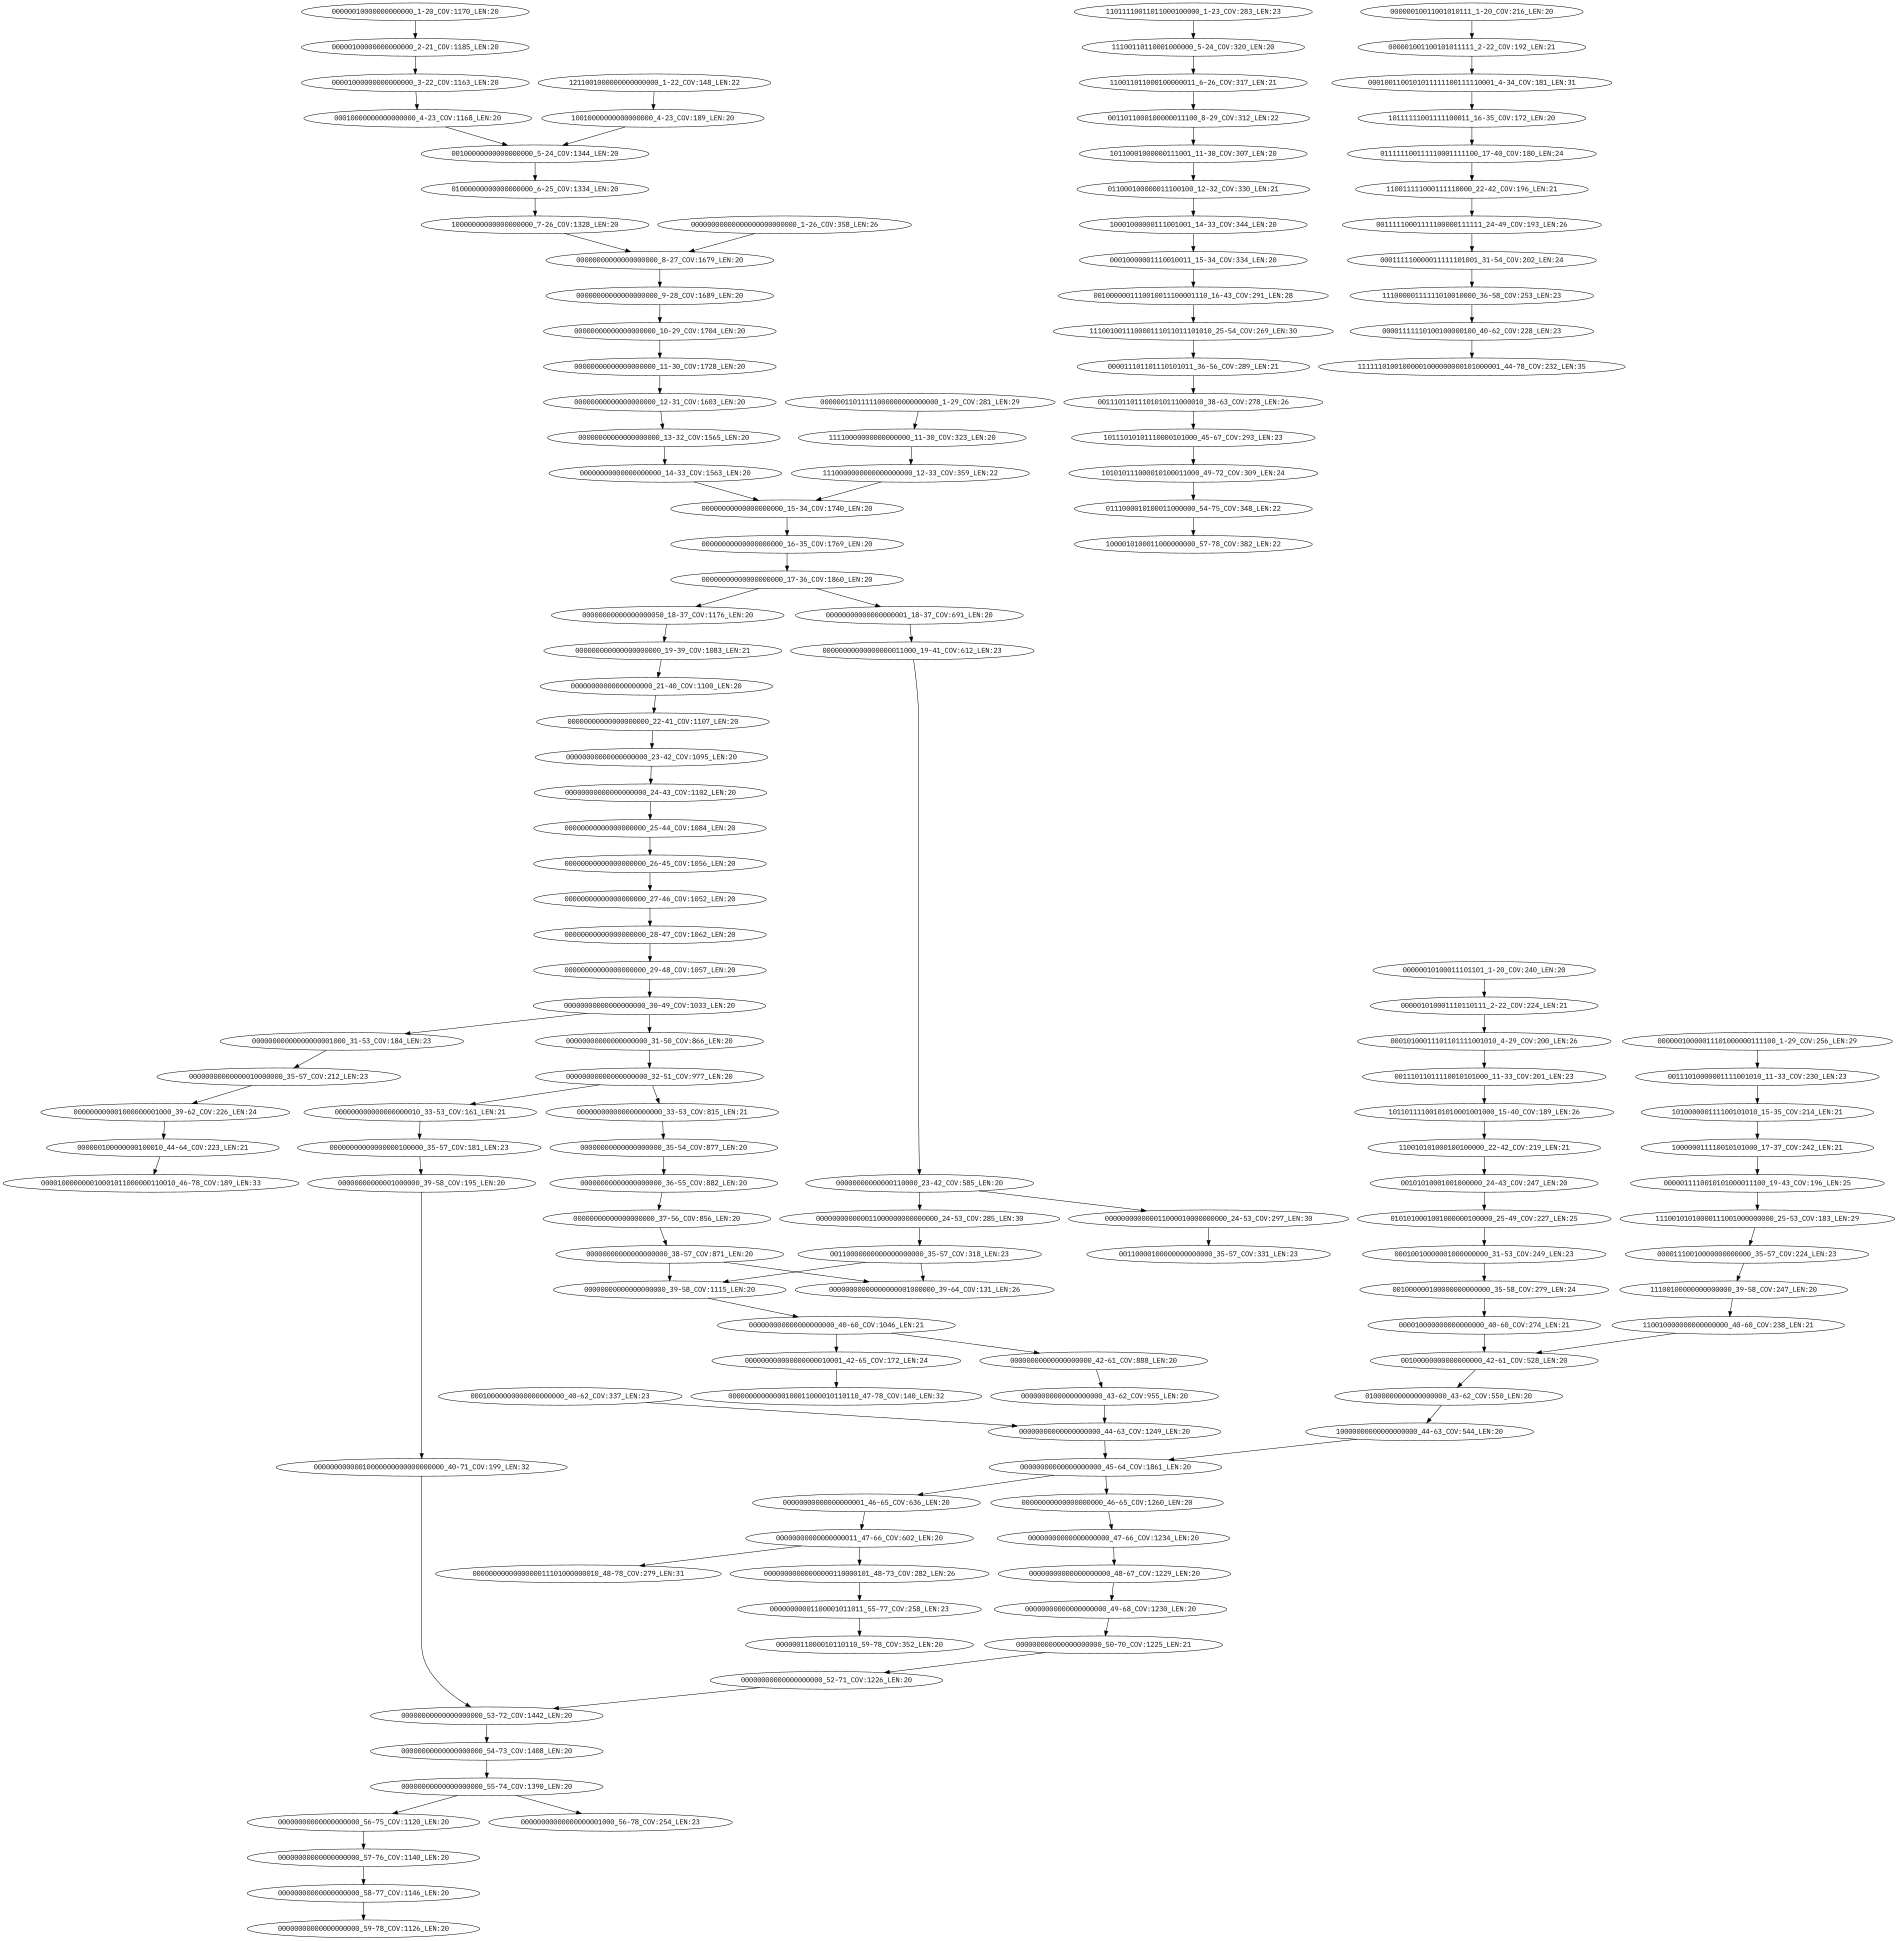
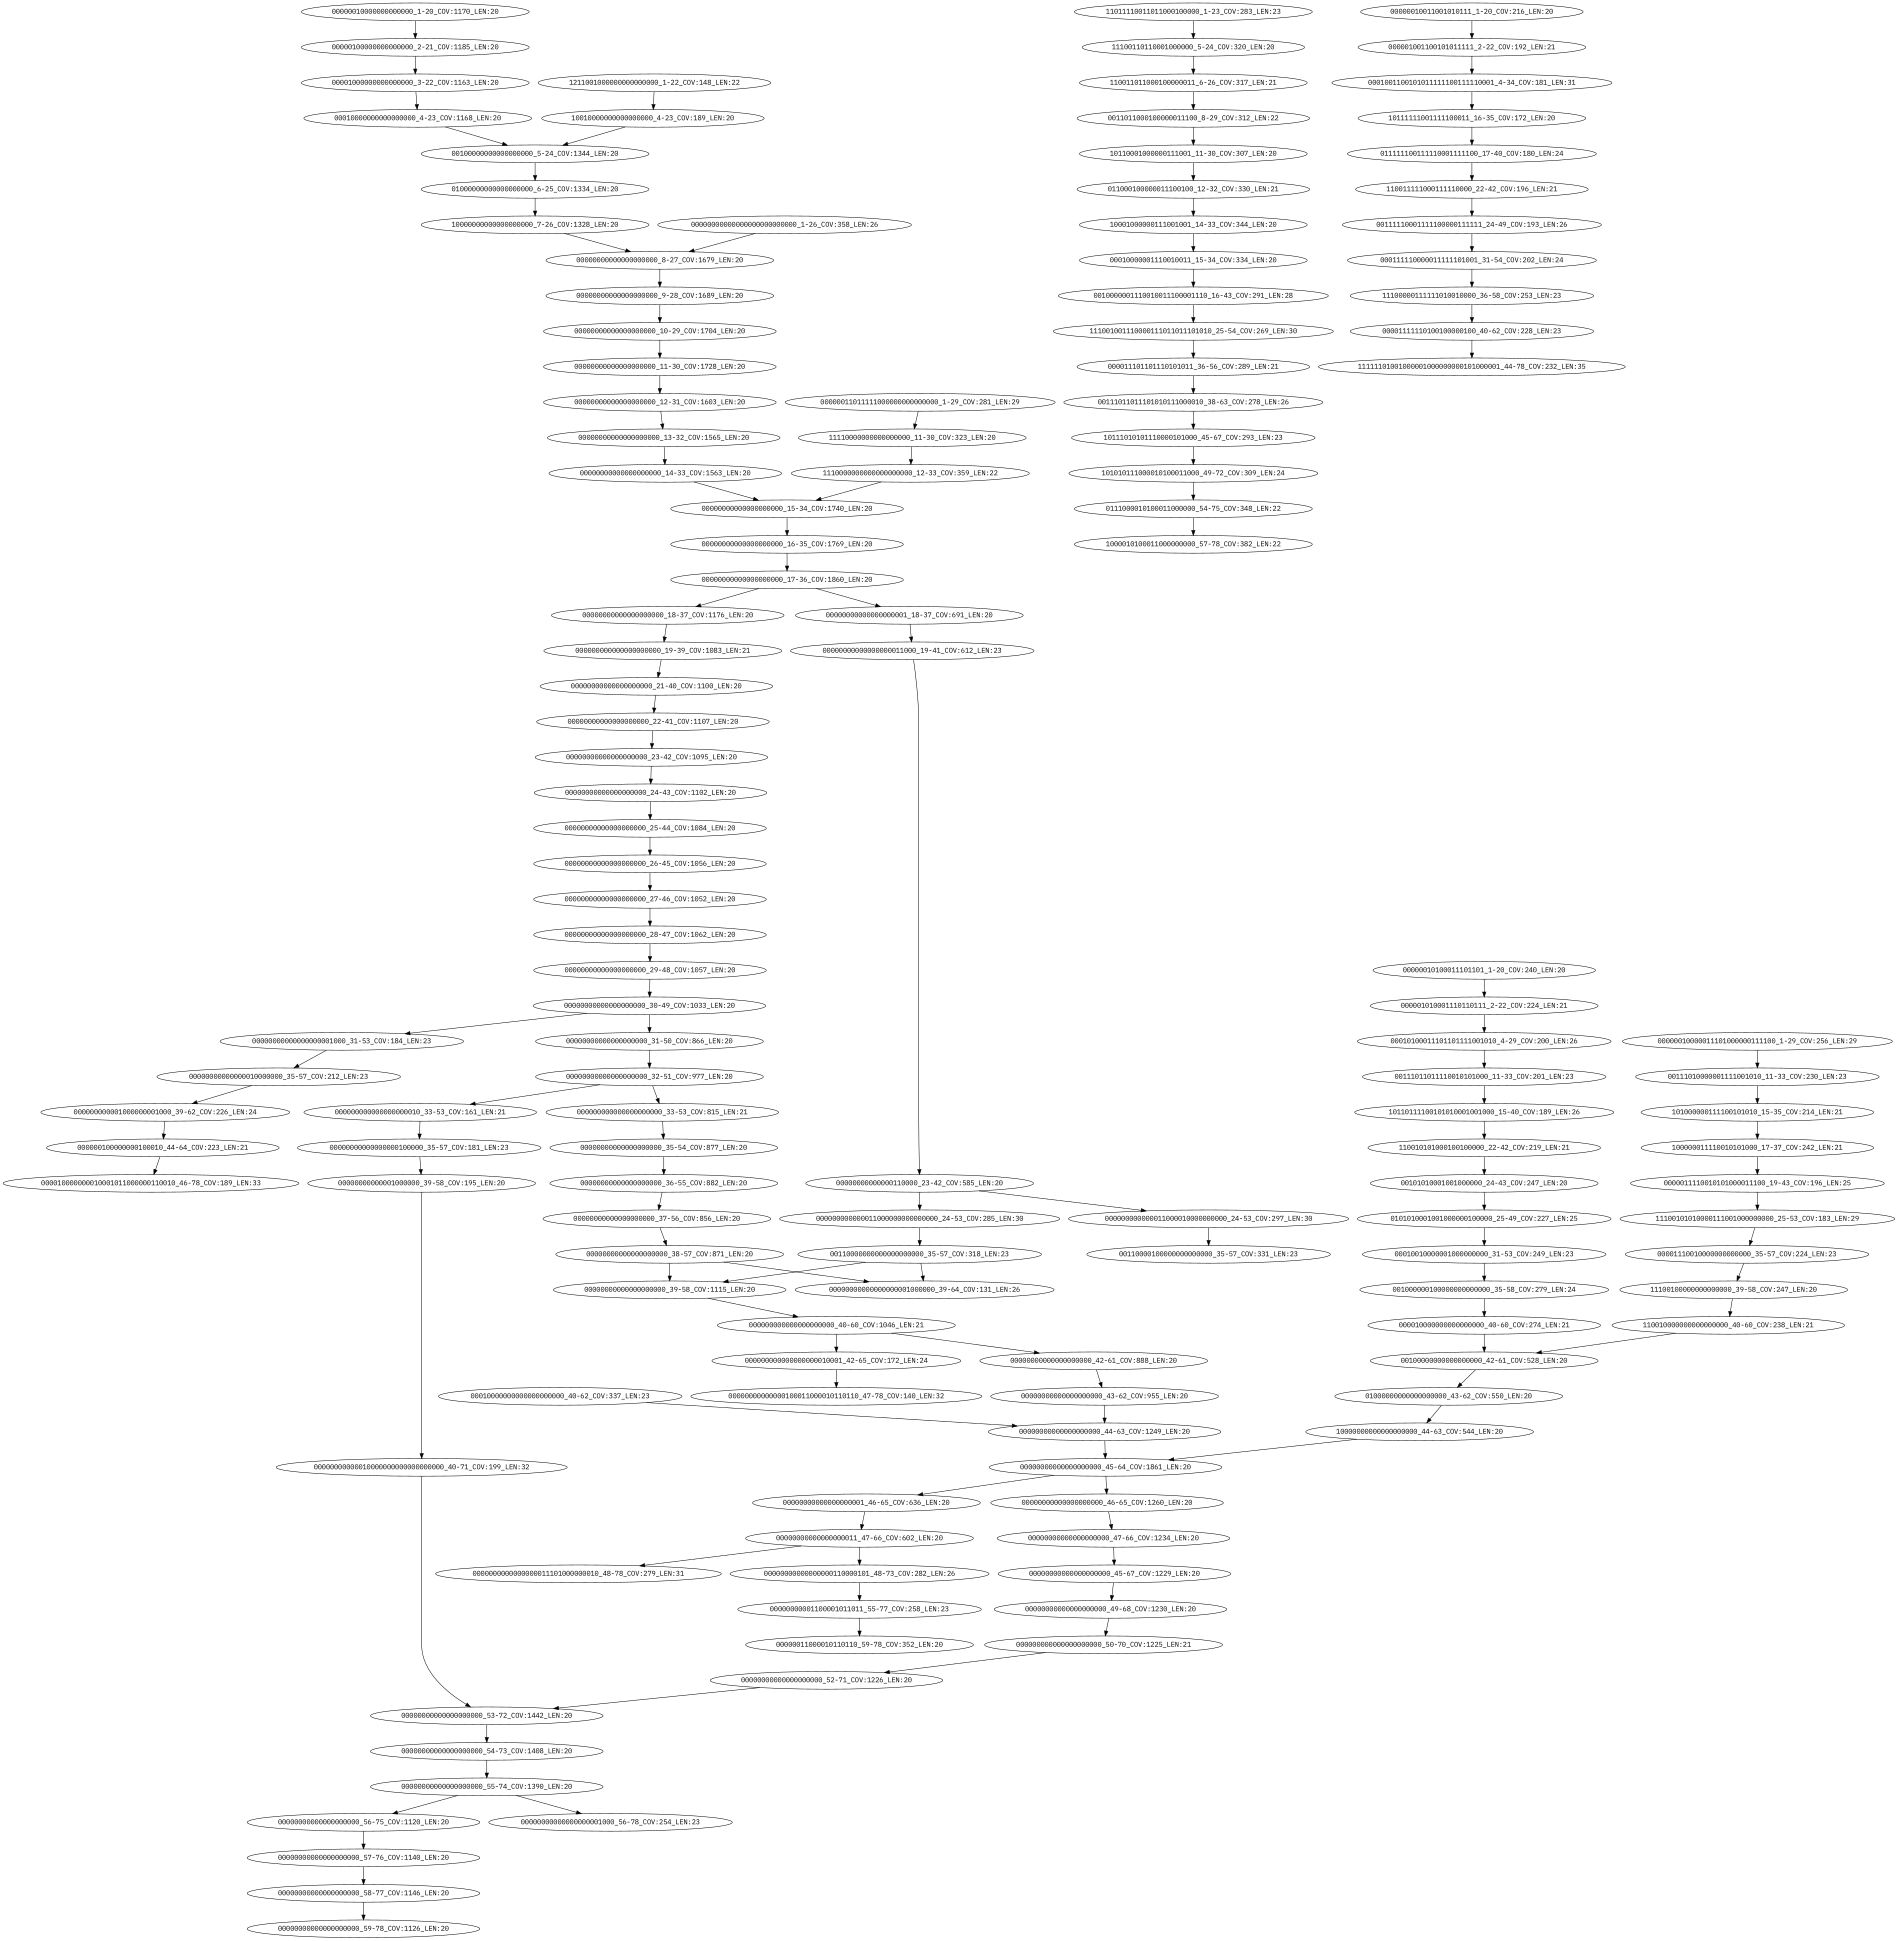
(668, 615) -> (668, 615)
(1114, 1574) -> (1114, 1574)
